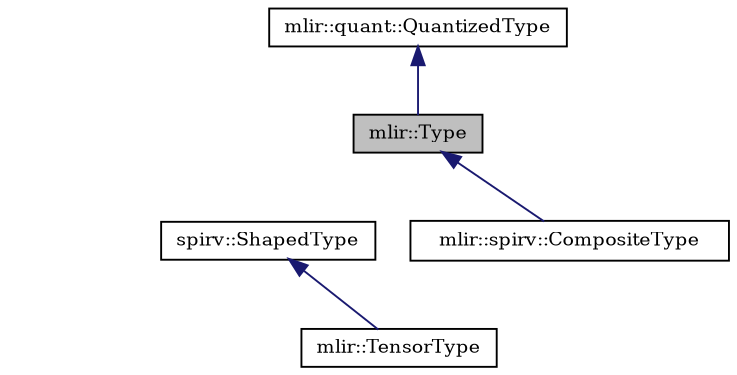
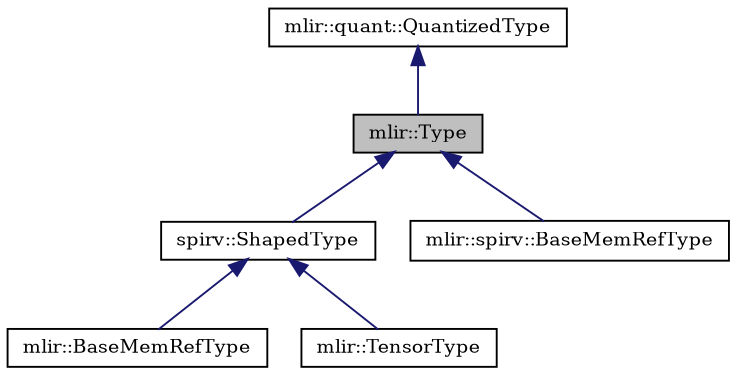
none -> (335, 193)
(570, 241) -> (570, 241)
none -> (137, 348)
